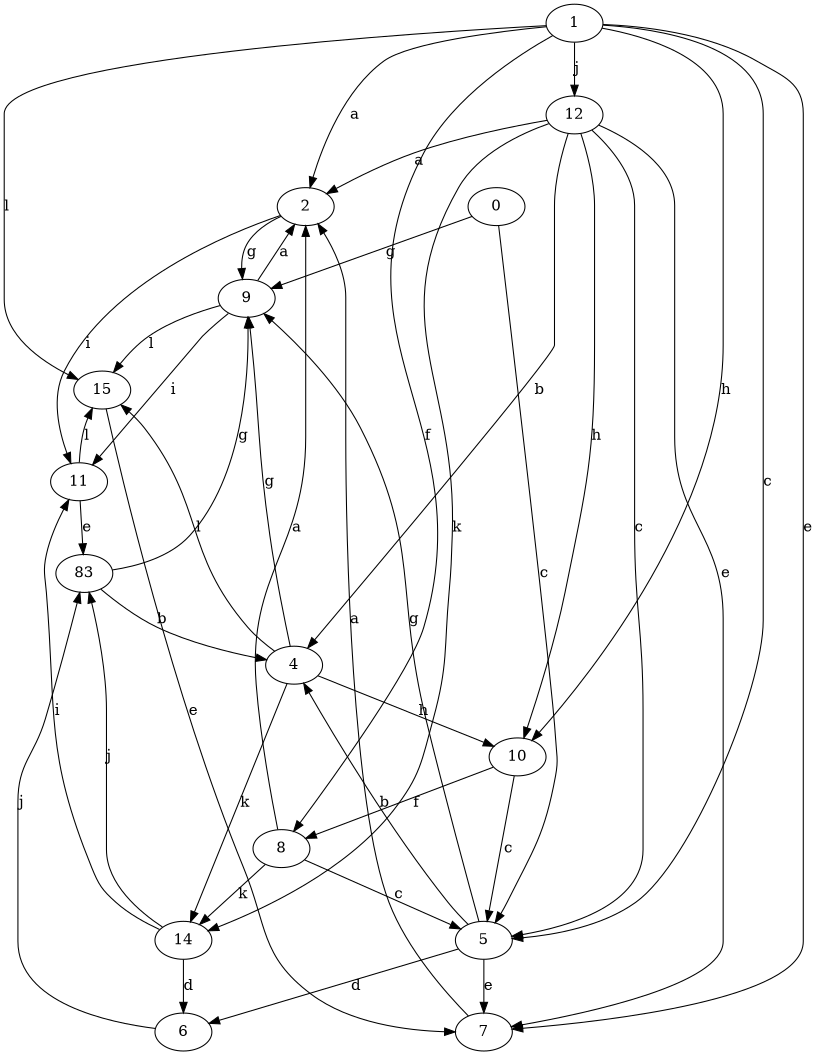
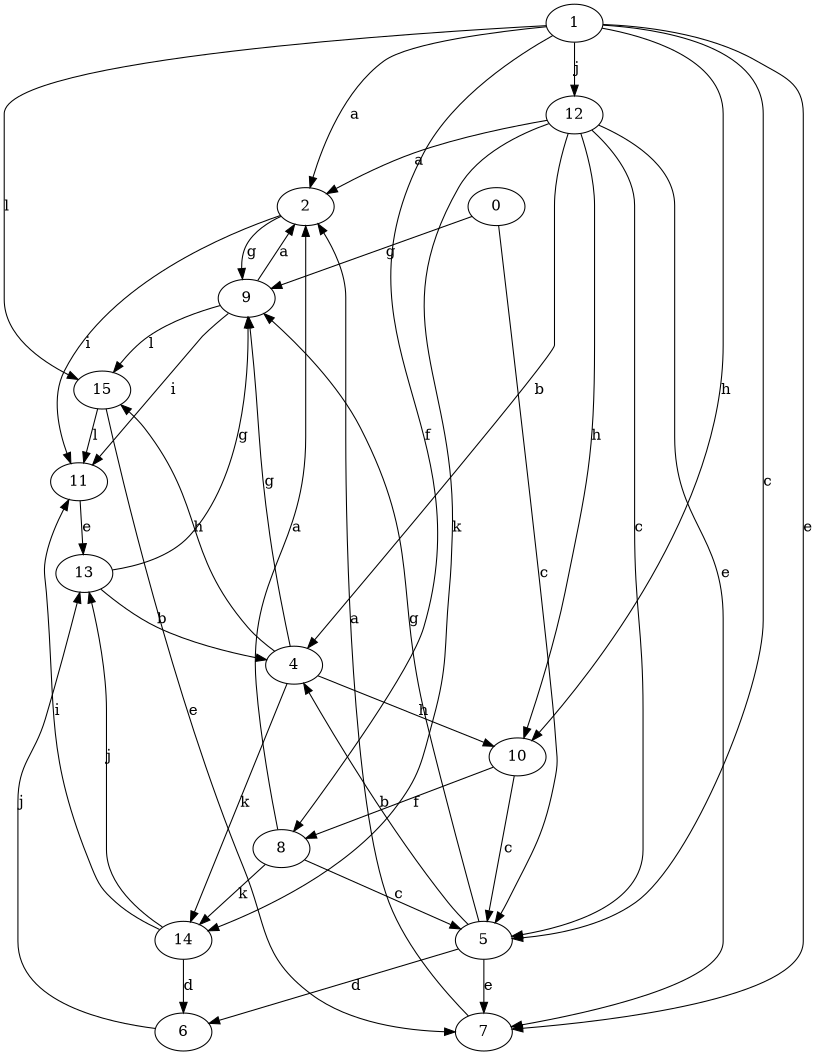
(82, 440) -> (92, 431)
(199, 528) -> (199, 528)
(84, 573) -> (84, 573)
